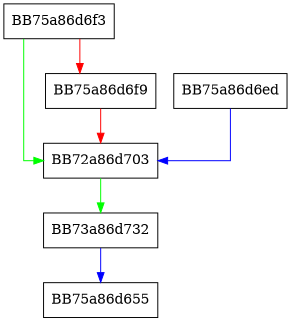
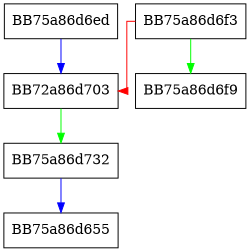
(80, 51) -> (191, 51)
(24, 105) -> (127, 52)
(101, 121) -> none
(101, 230) -> (61, 161)
